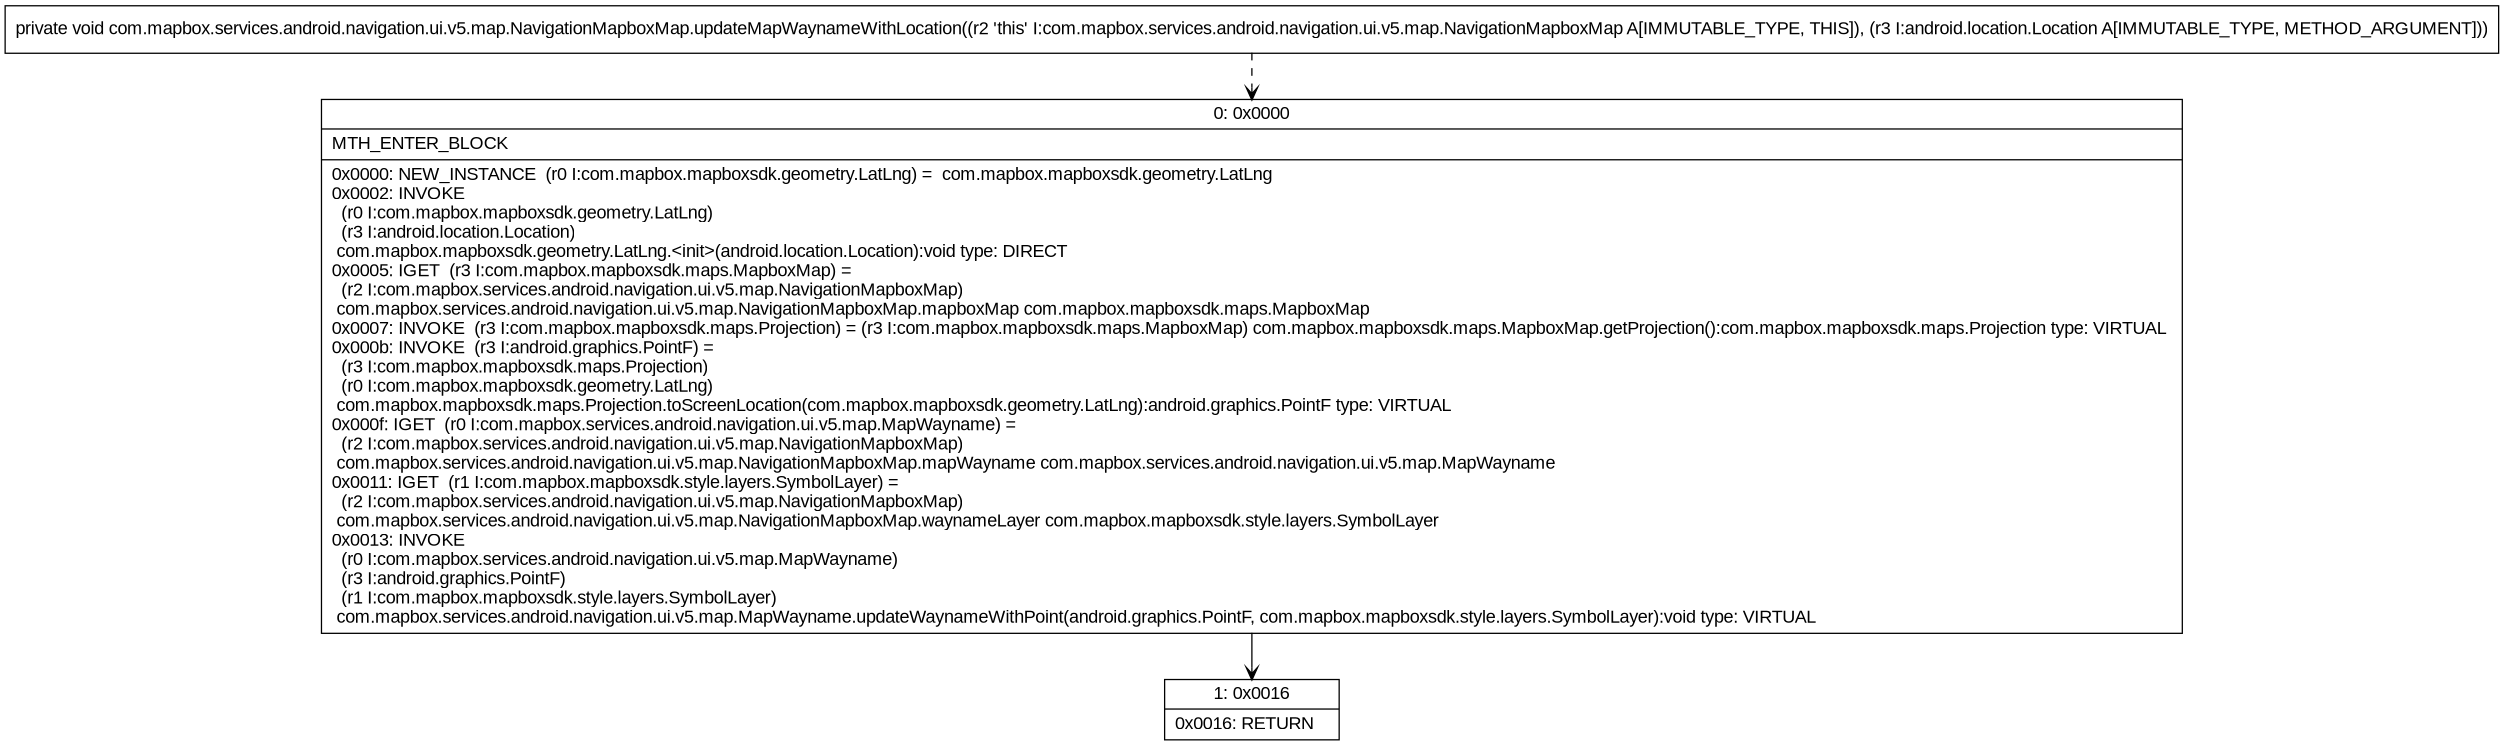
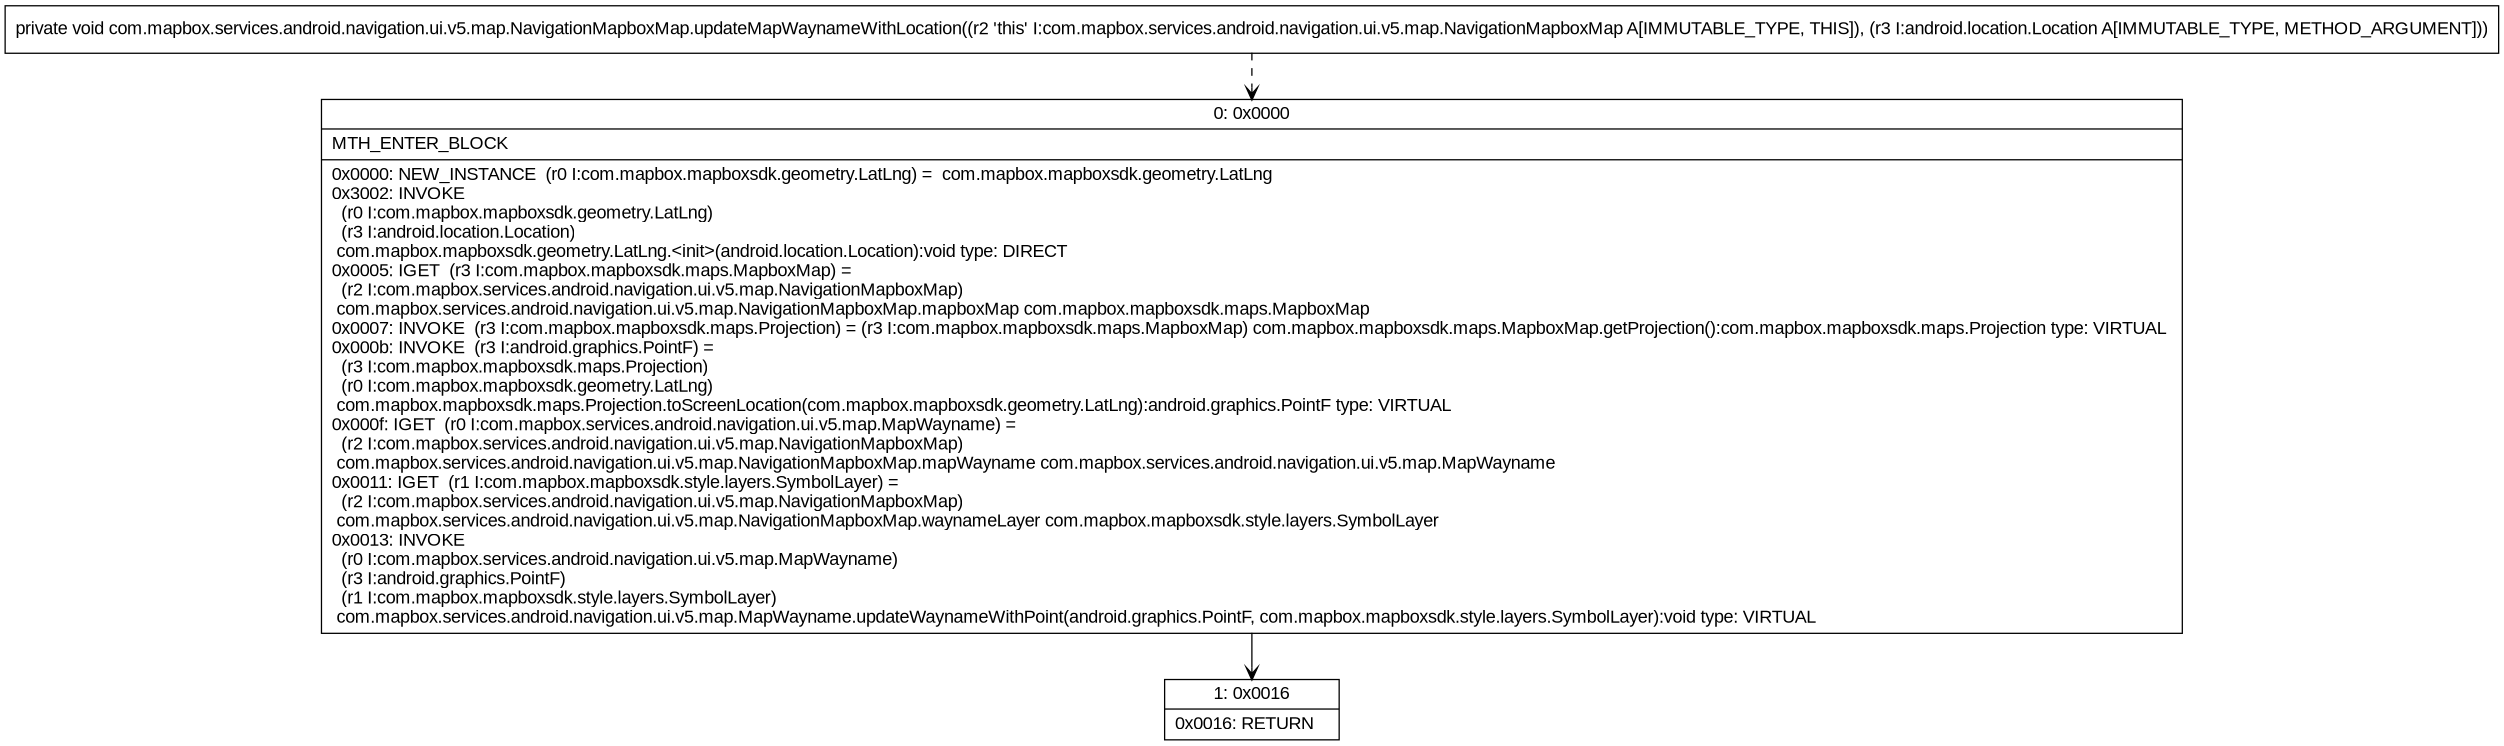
(404, 194) -> (404, 194)
